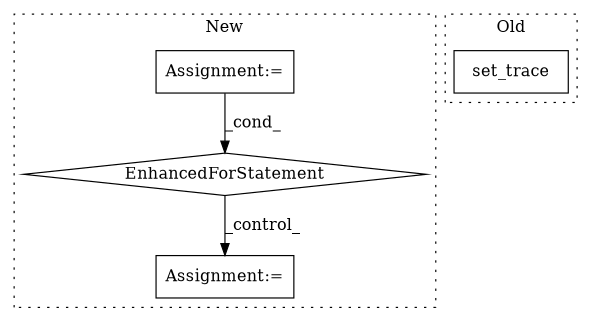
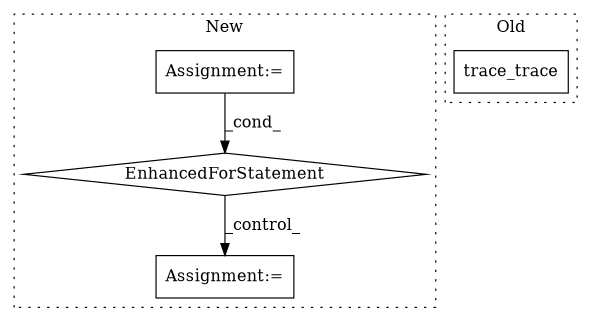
(511, 72) -> (511, 72)
